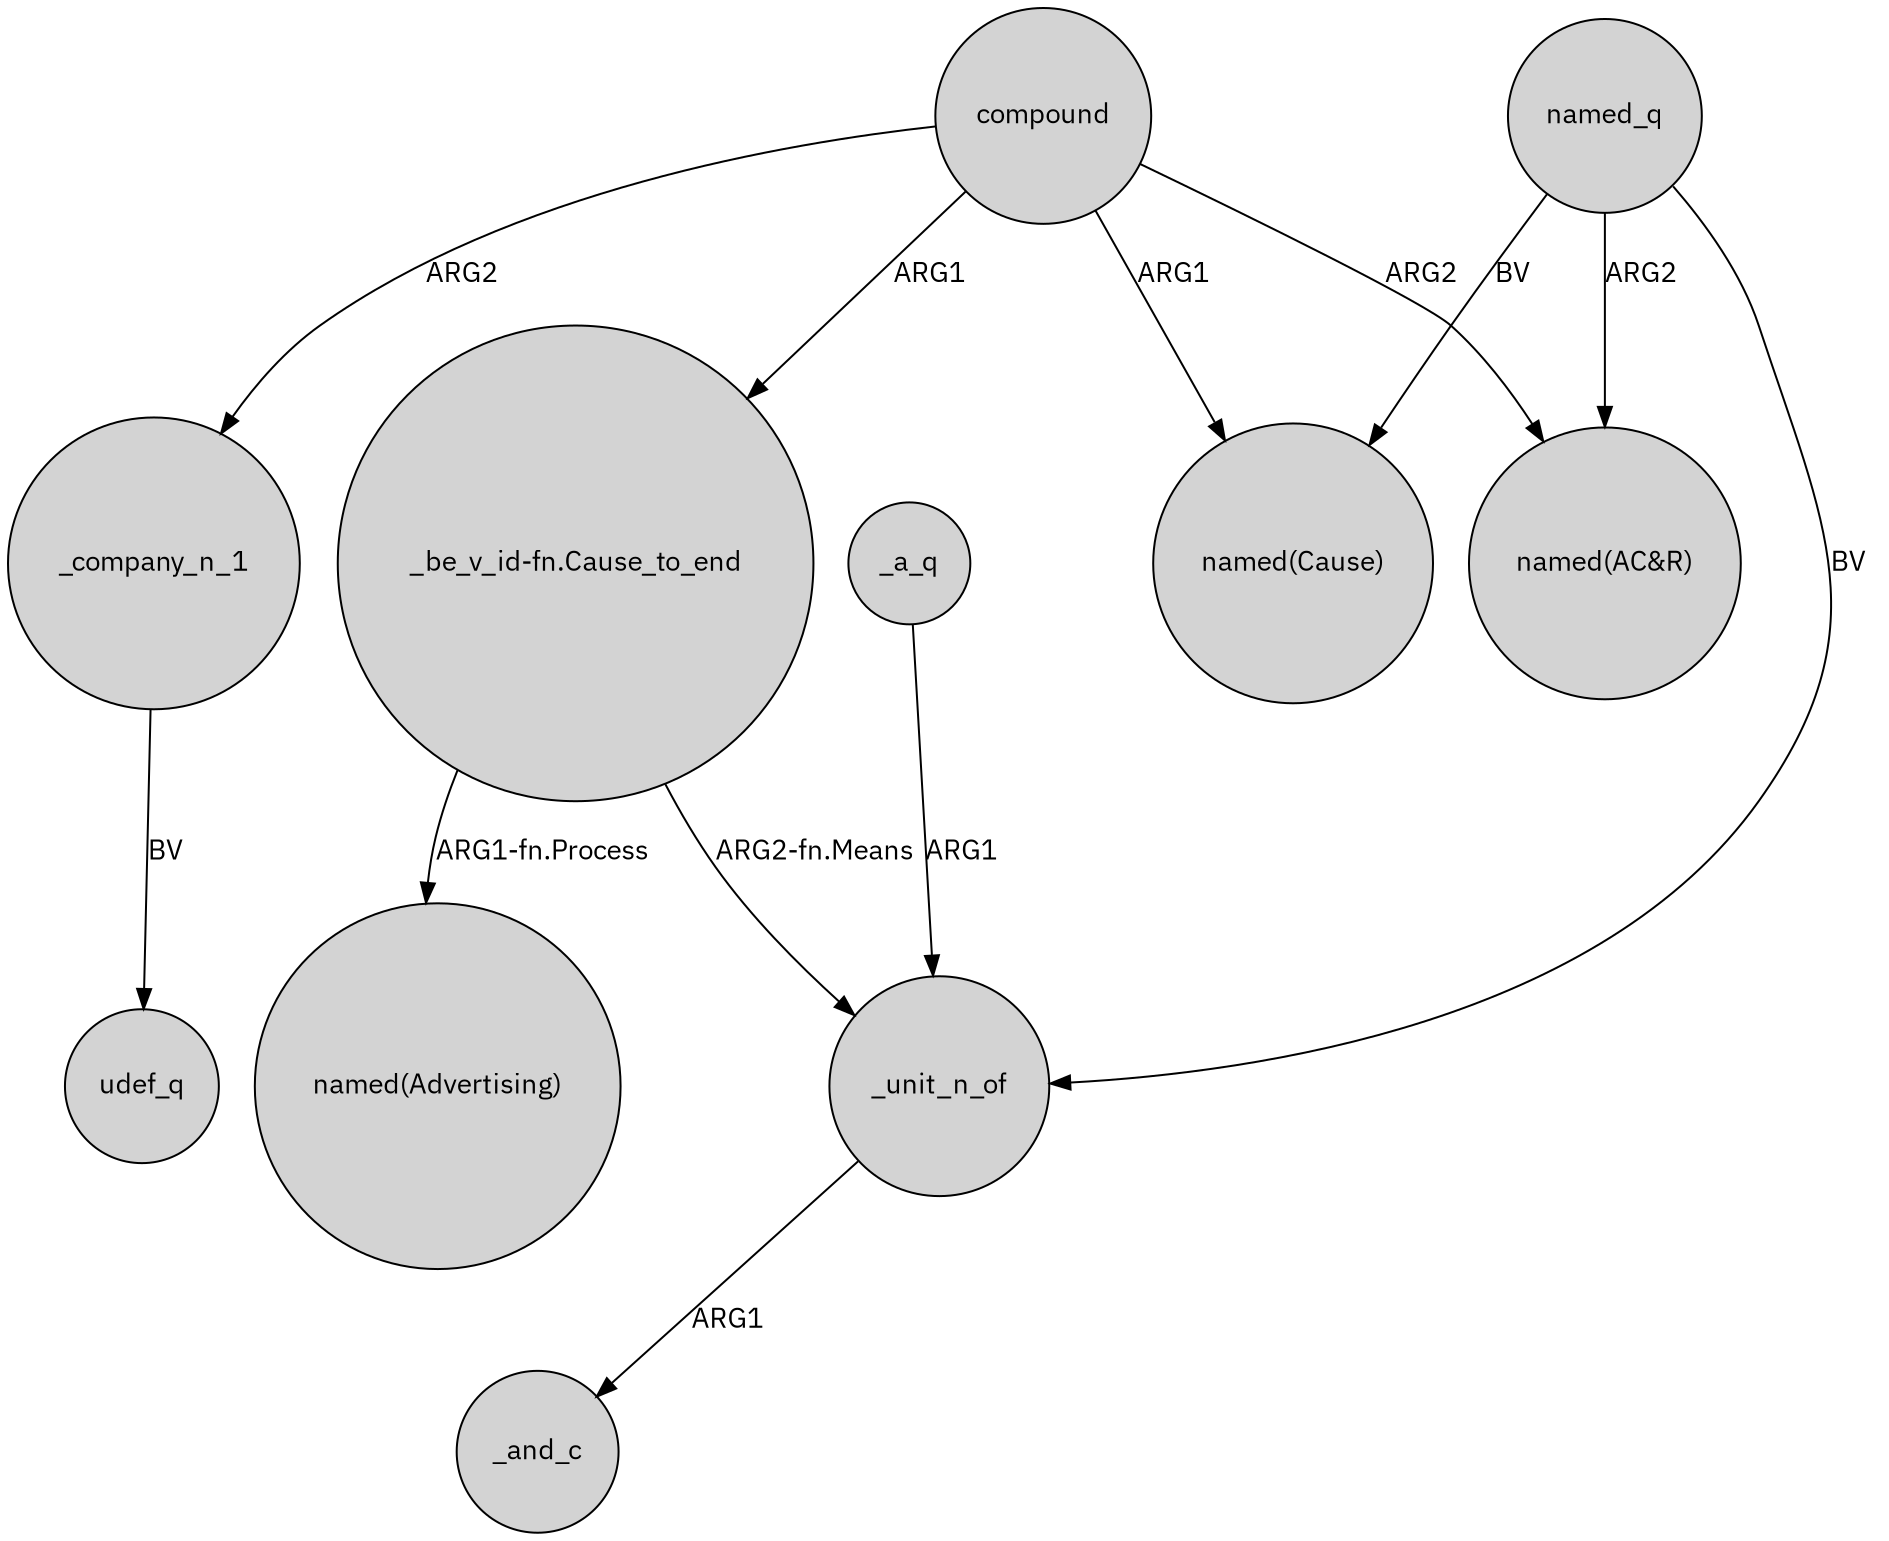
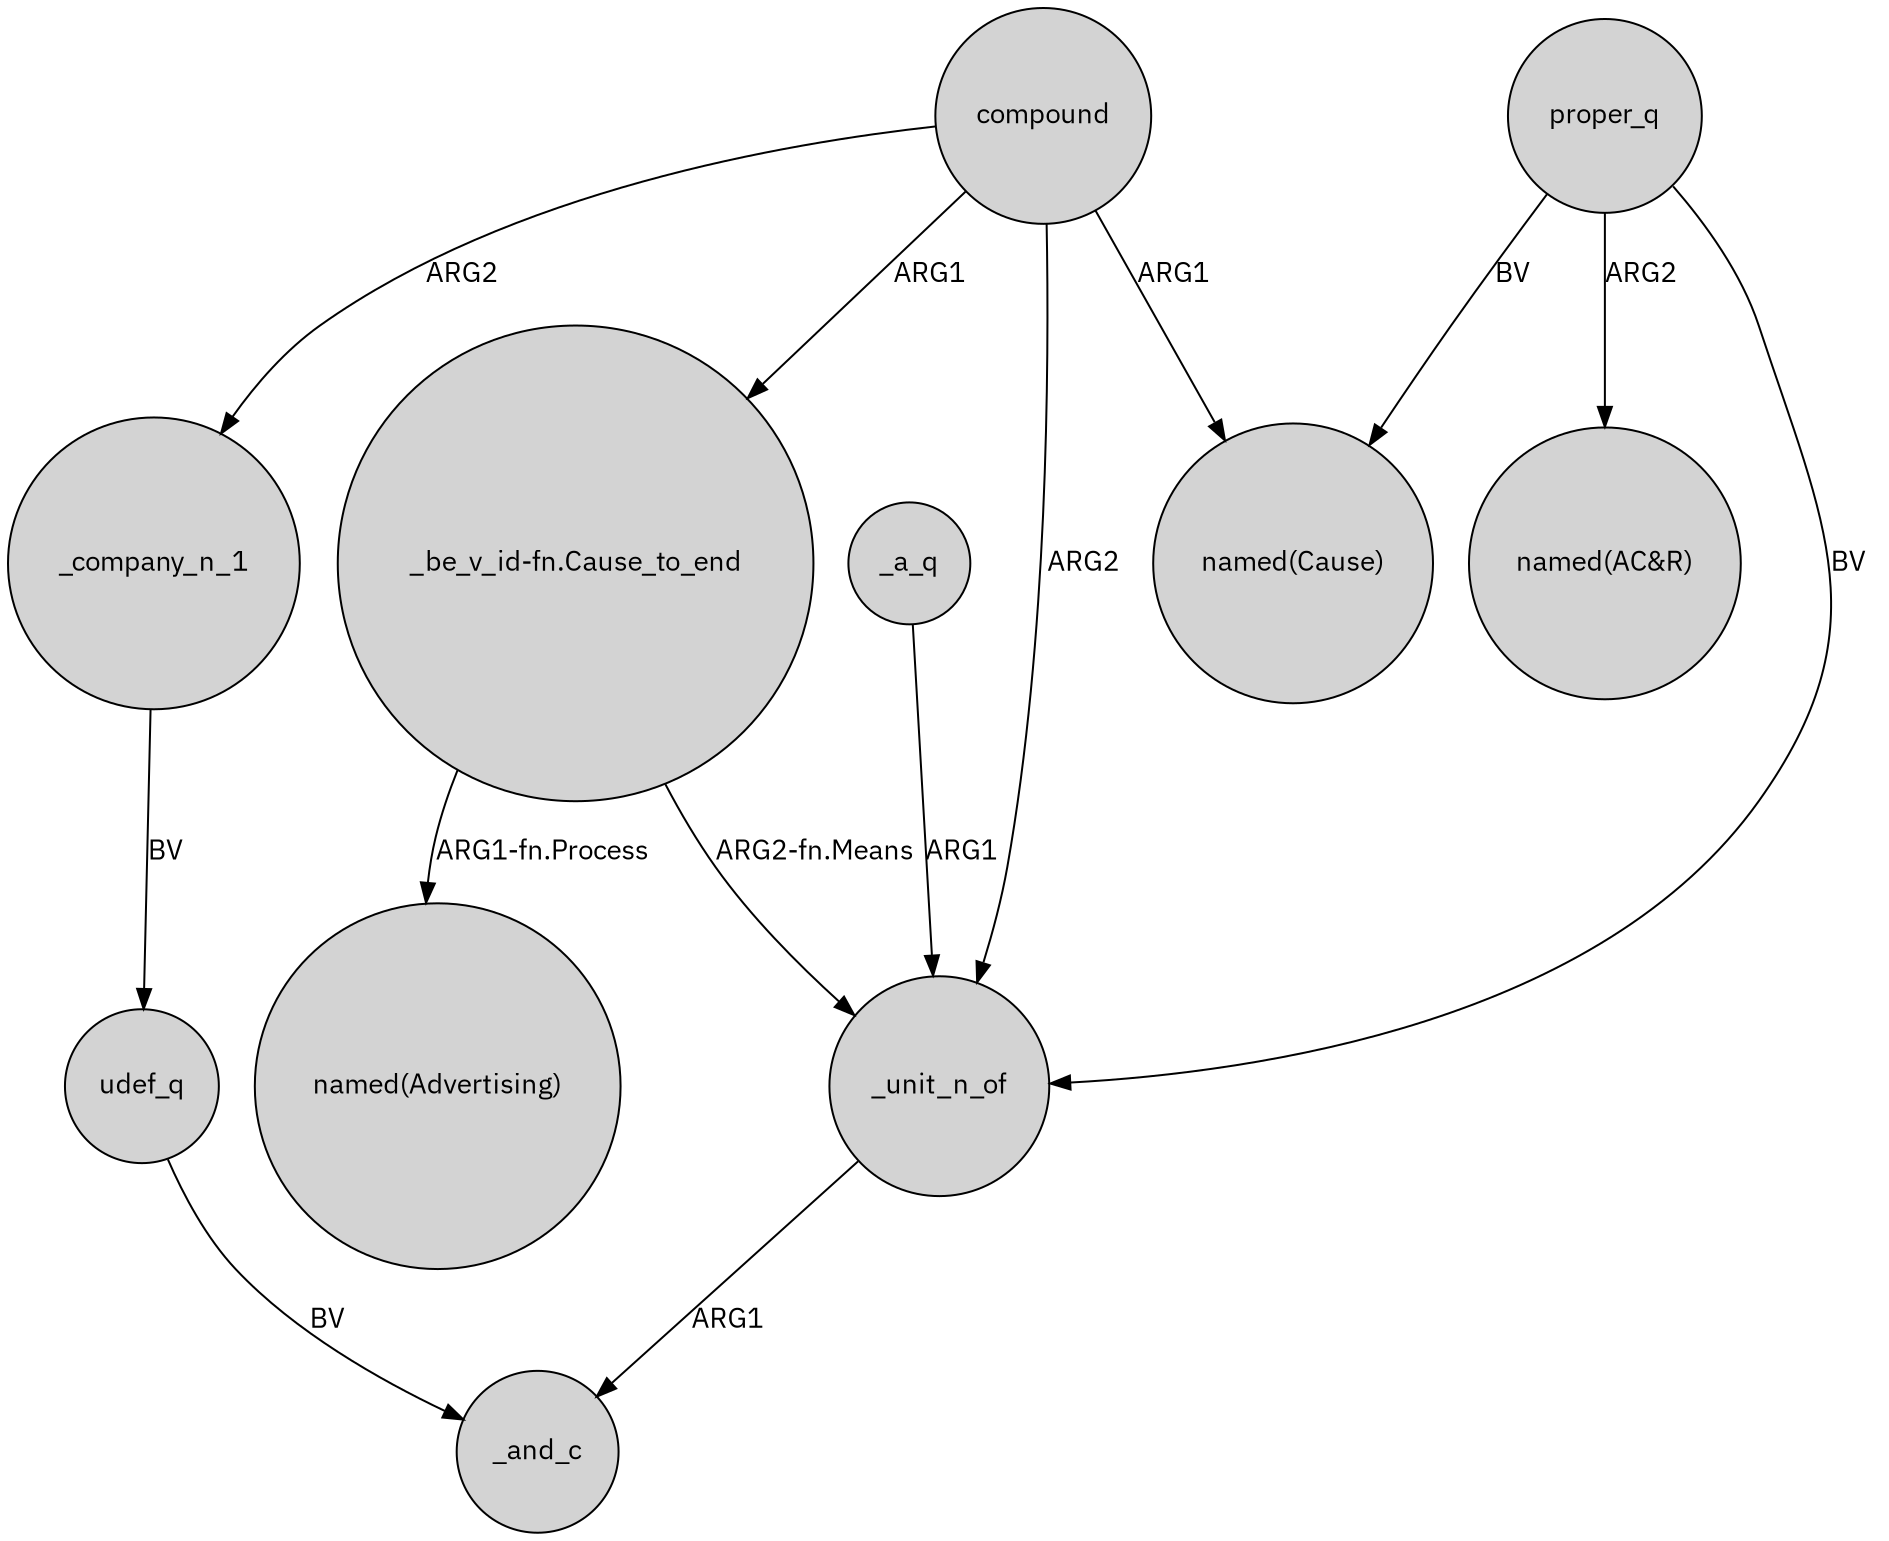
(1605, 116) -> (1605, 116)
(1355, 270) -> (1039, 595)
none -> (281, 1311)
